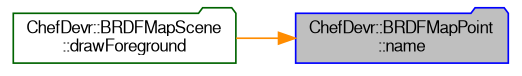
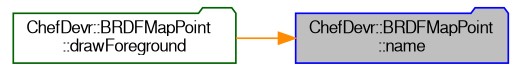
(125, 38) -> (125, 38)
